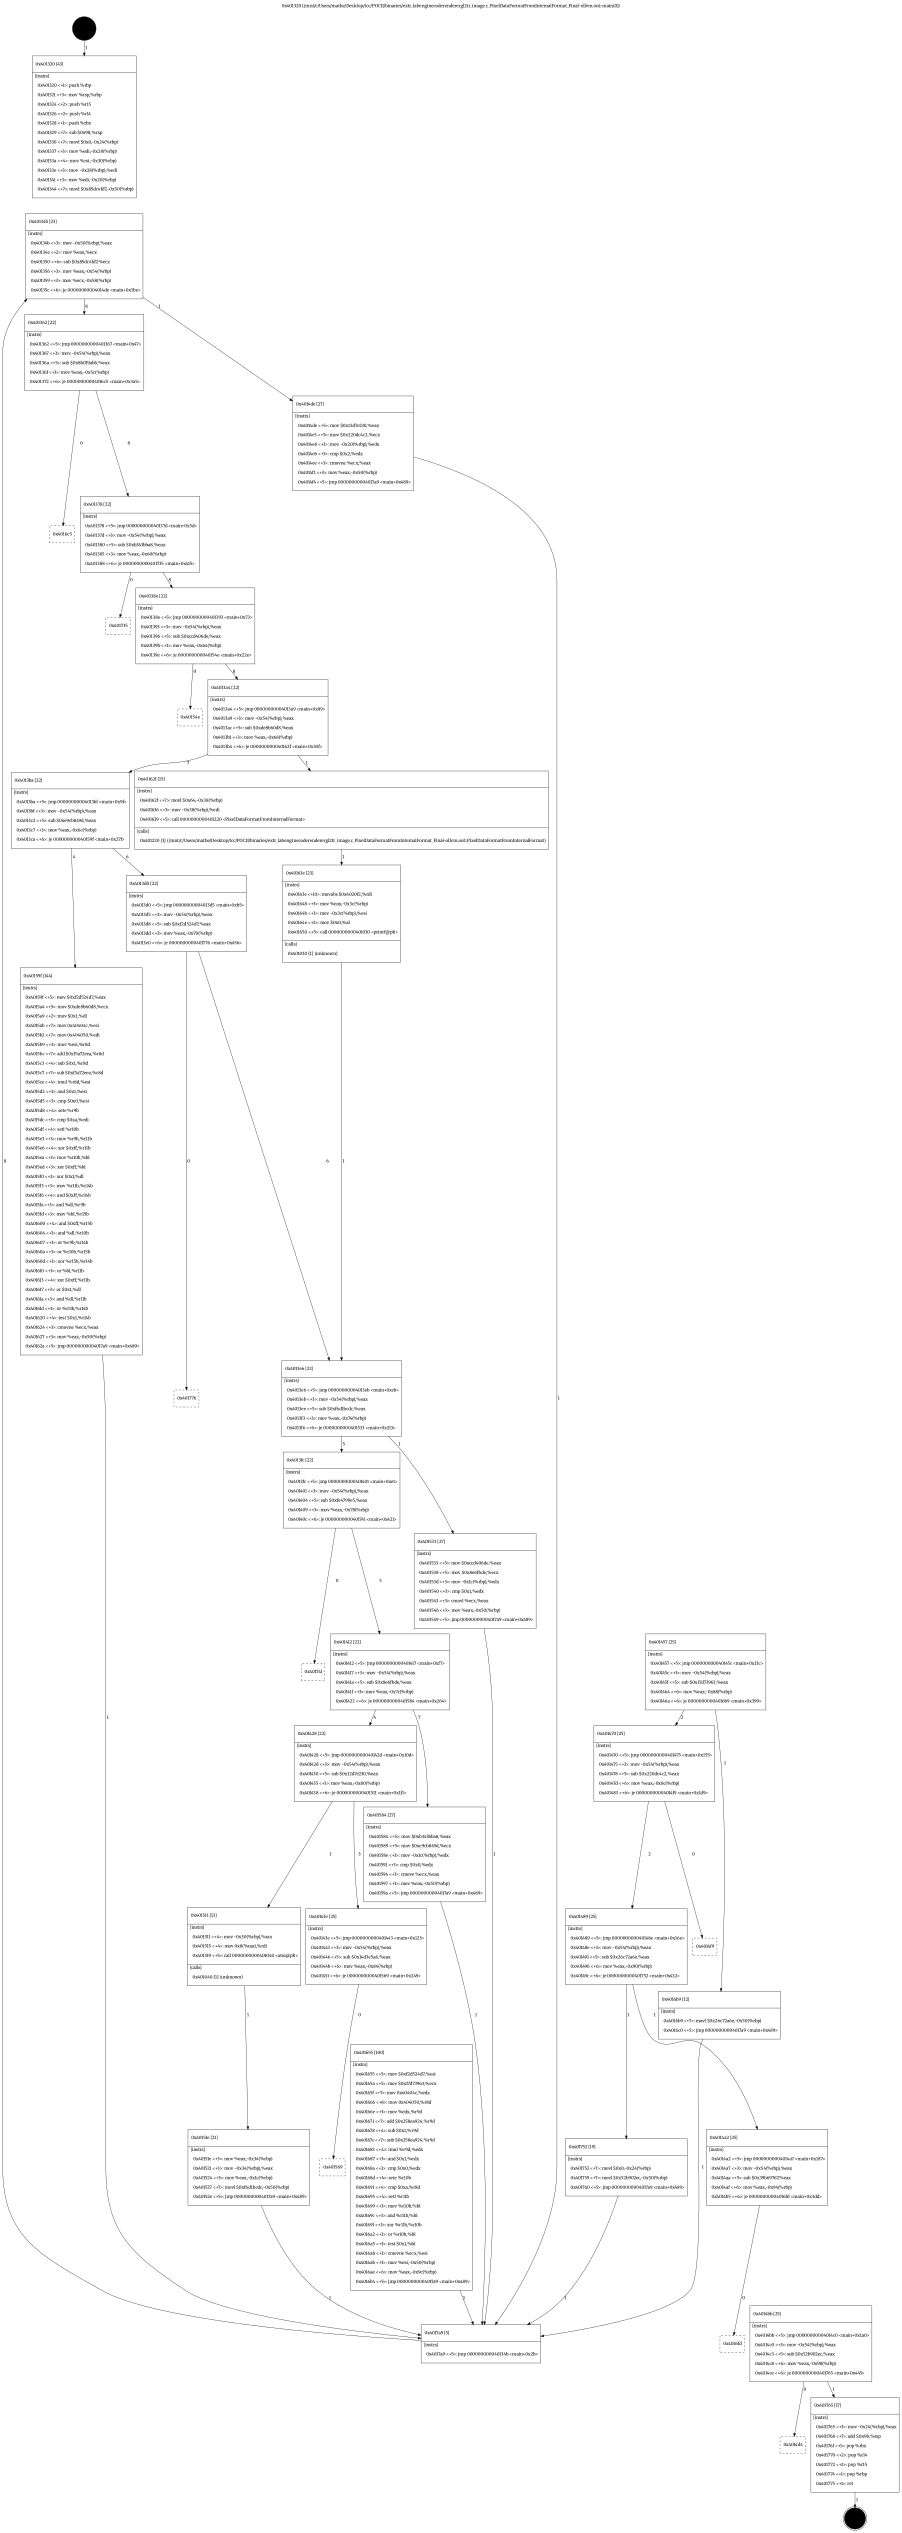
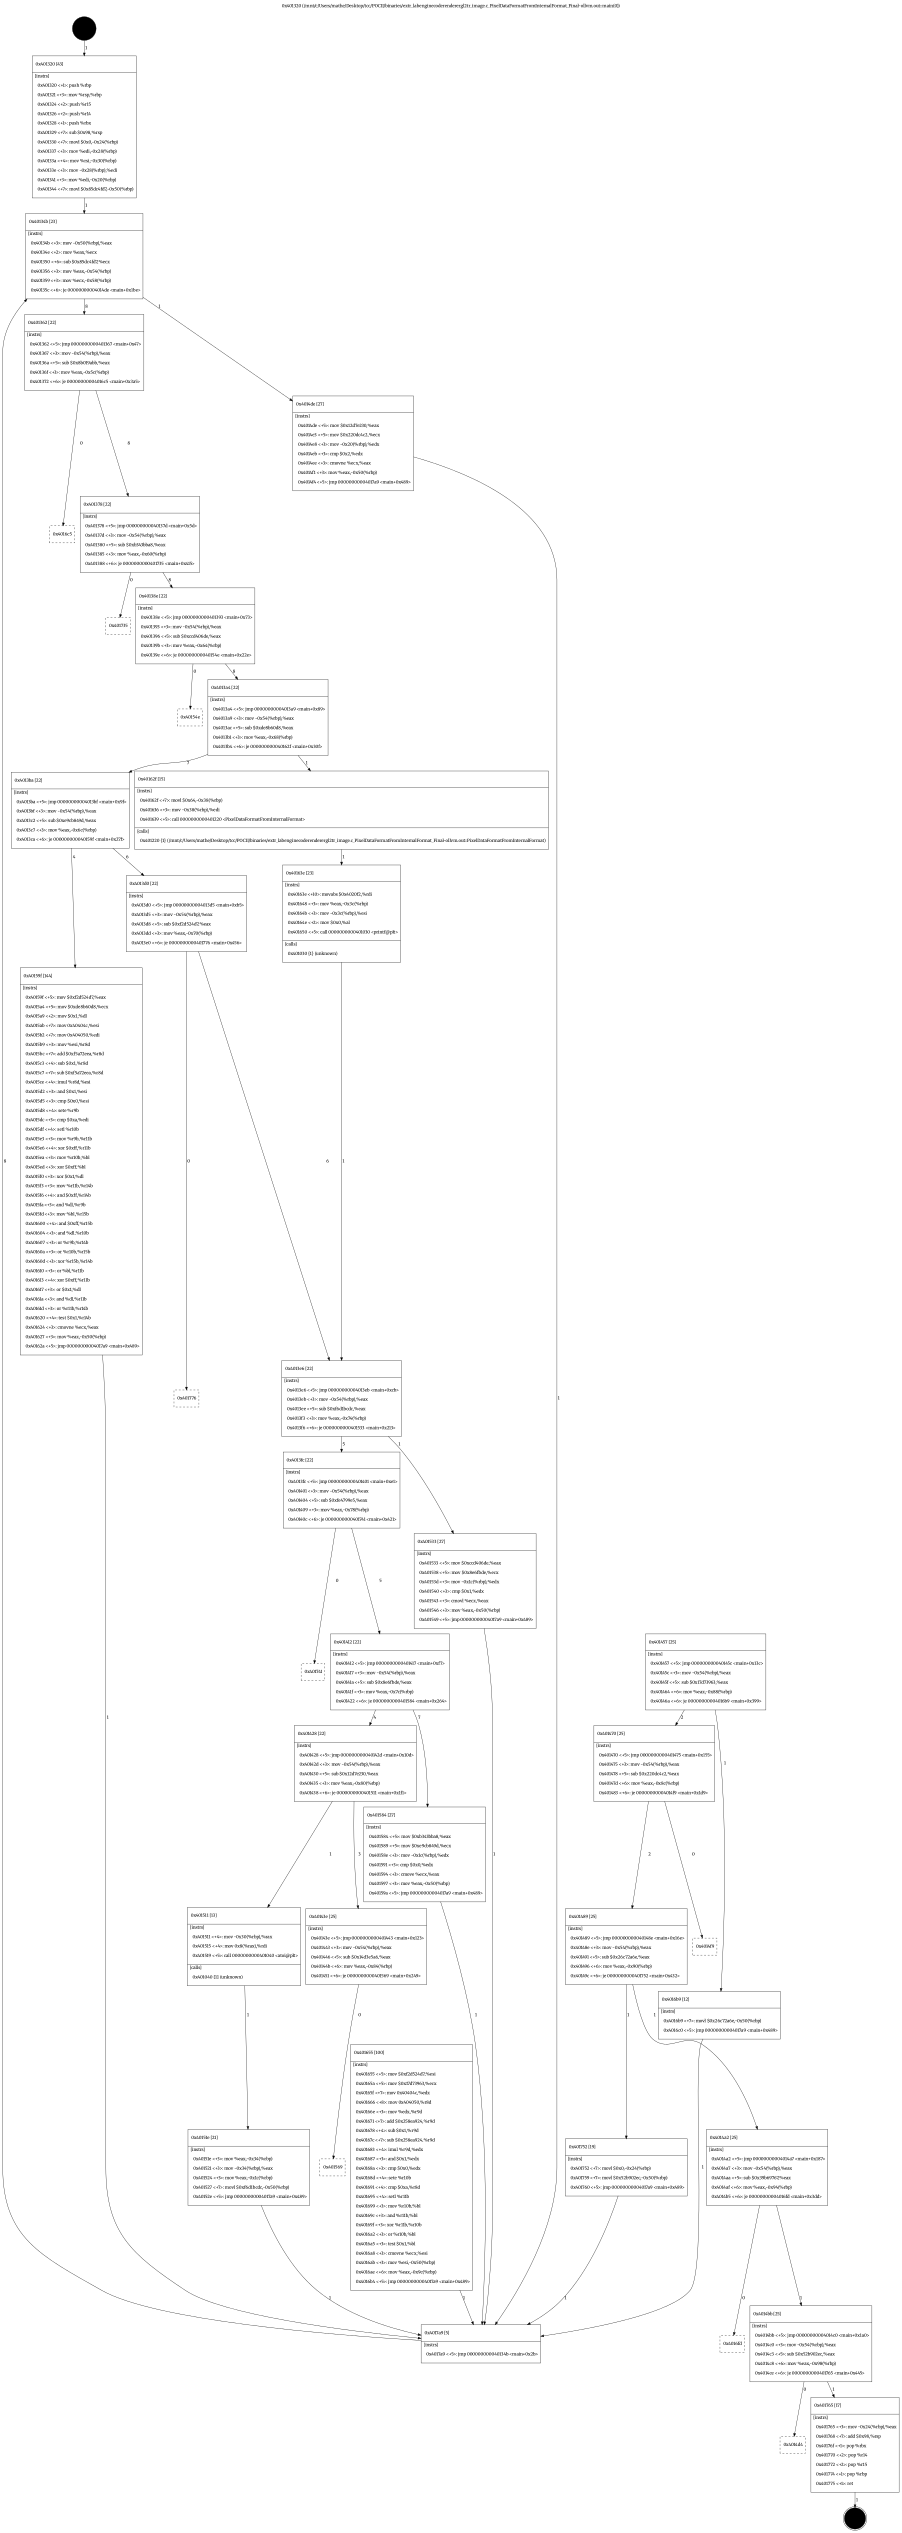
none -> (84, 204)
none -> (789, 2254)
